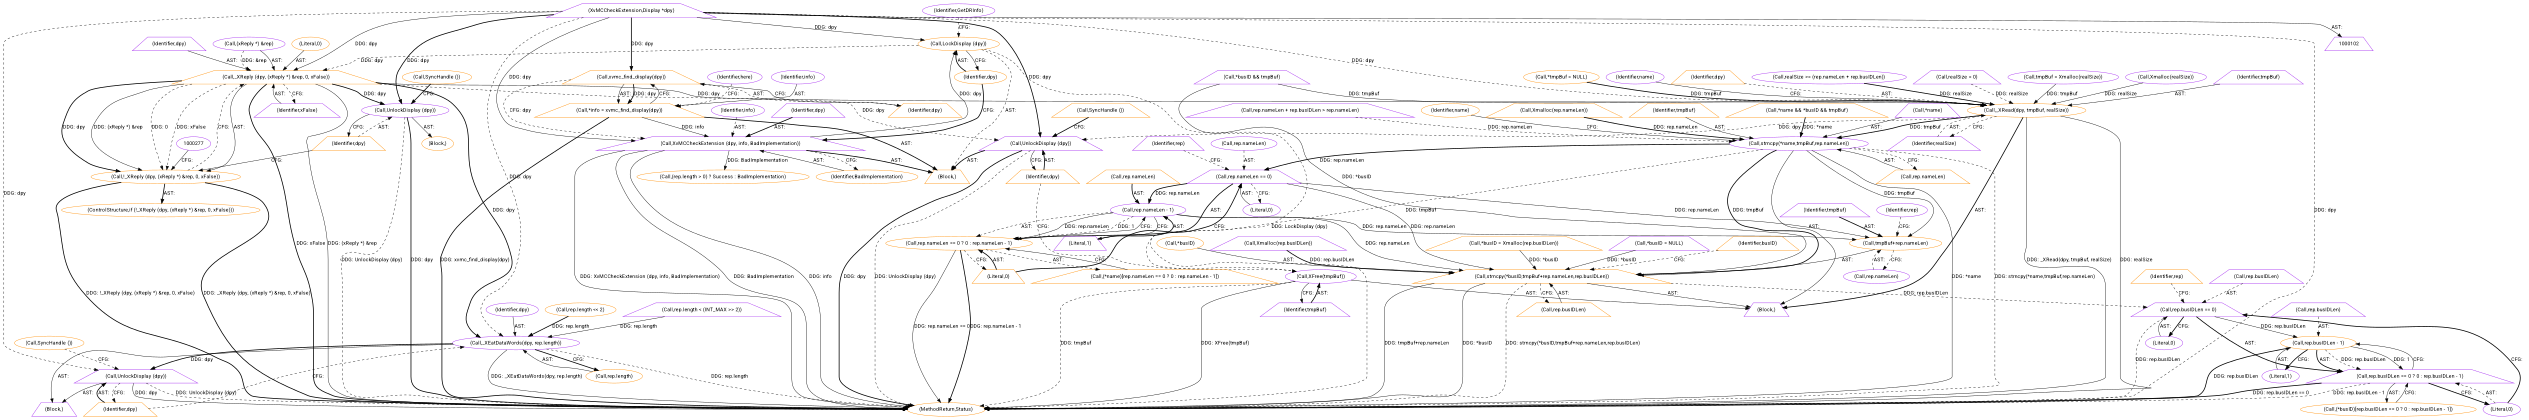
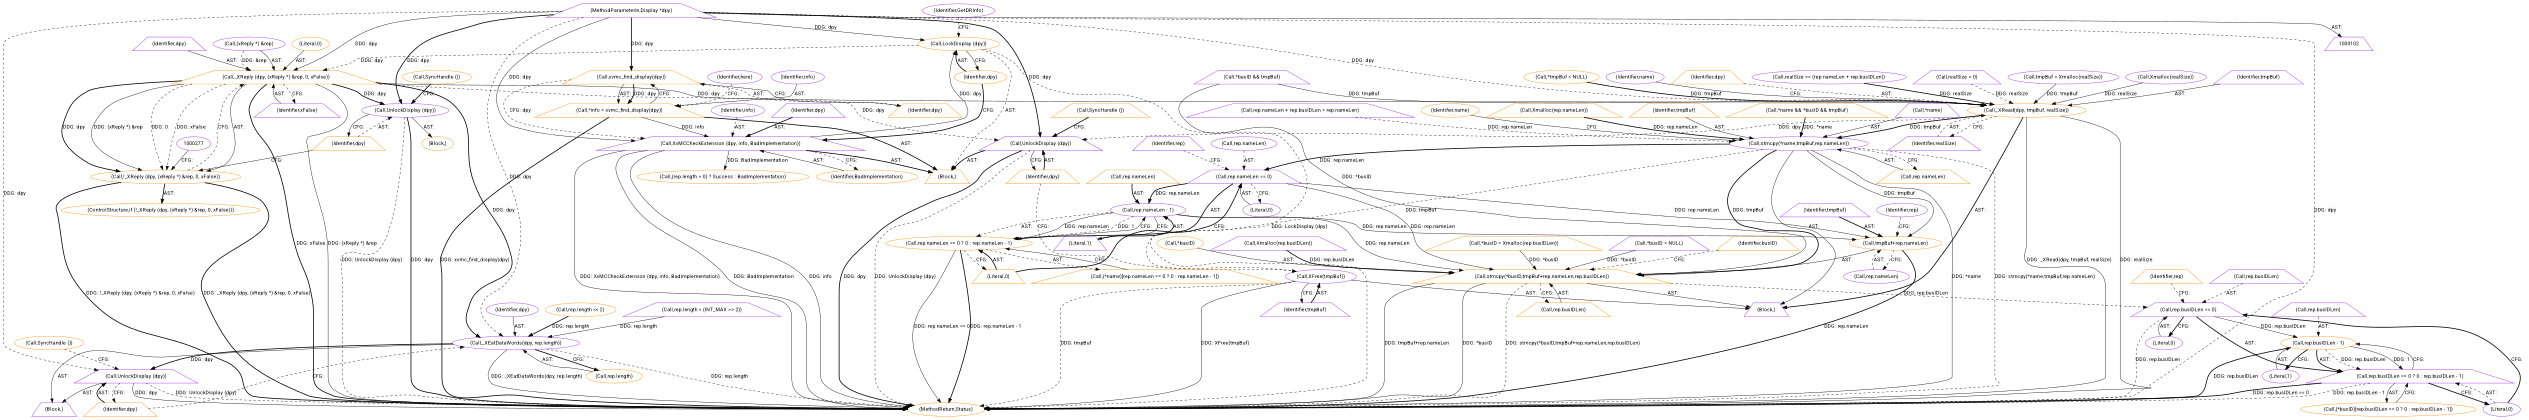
(631, 11) -> (631, 11)
none -> (1478, 395)
